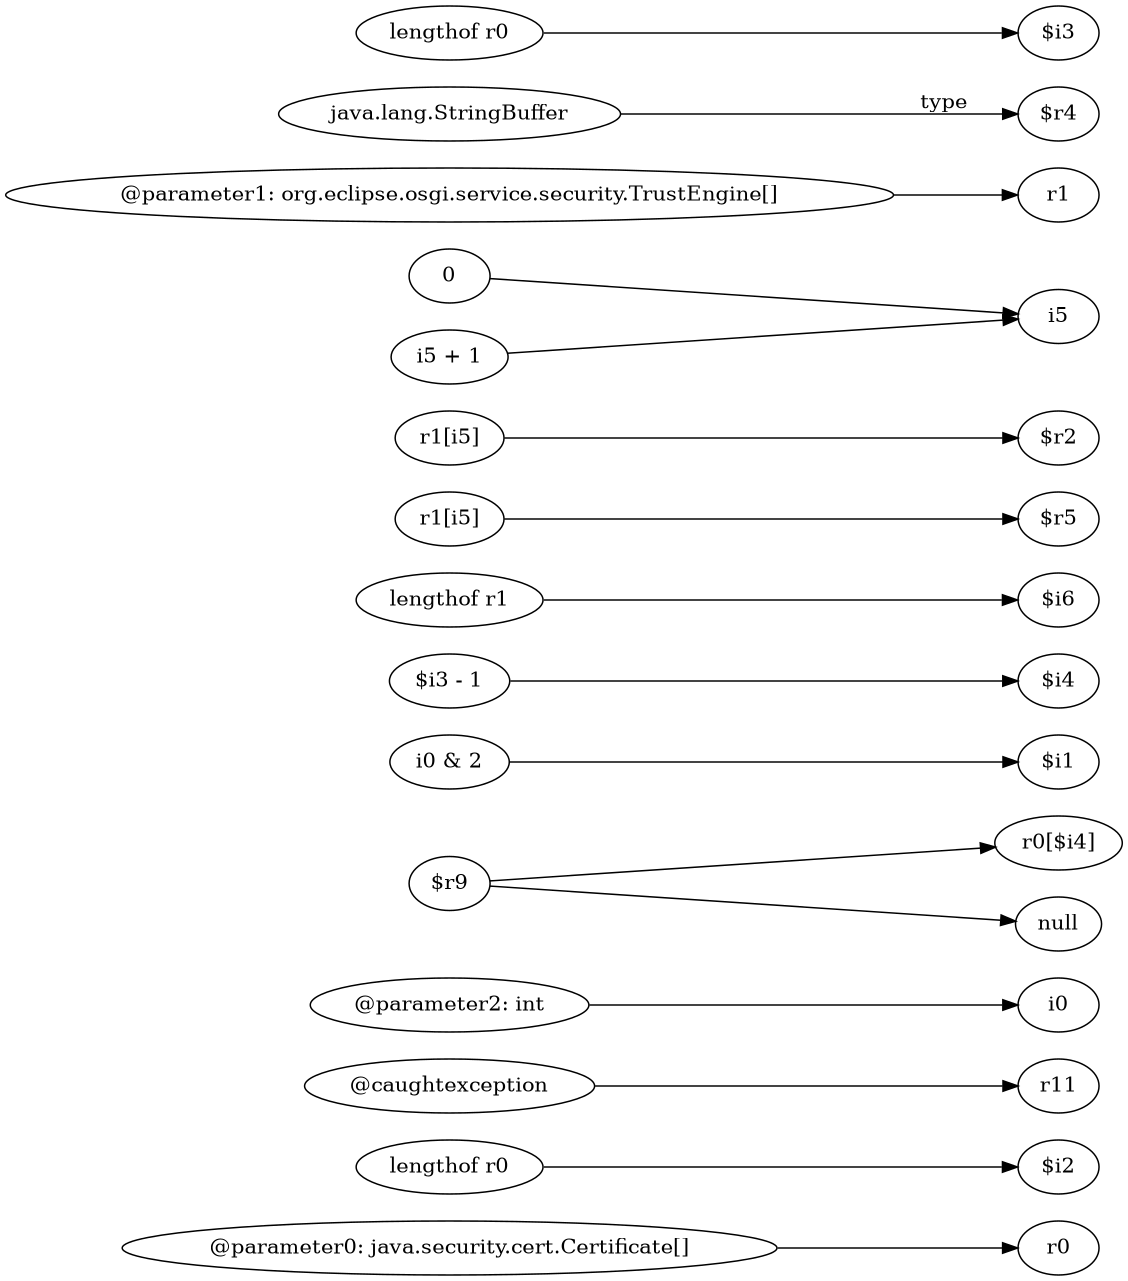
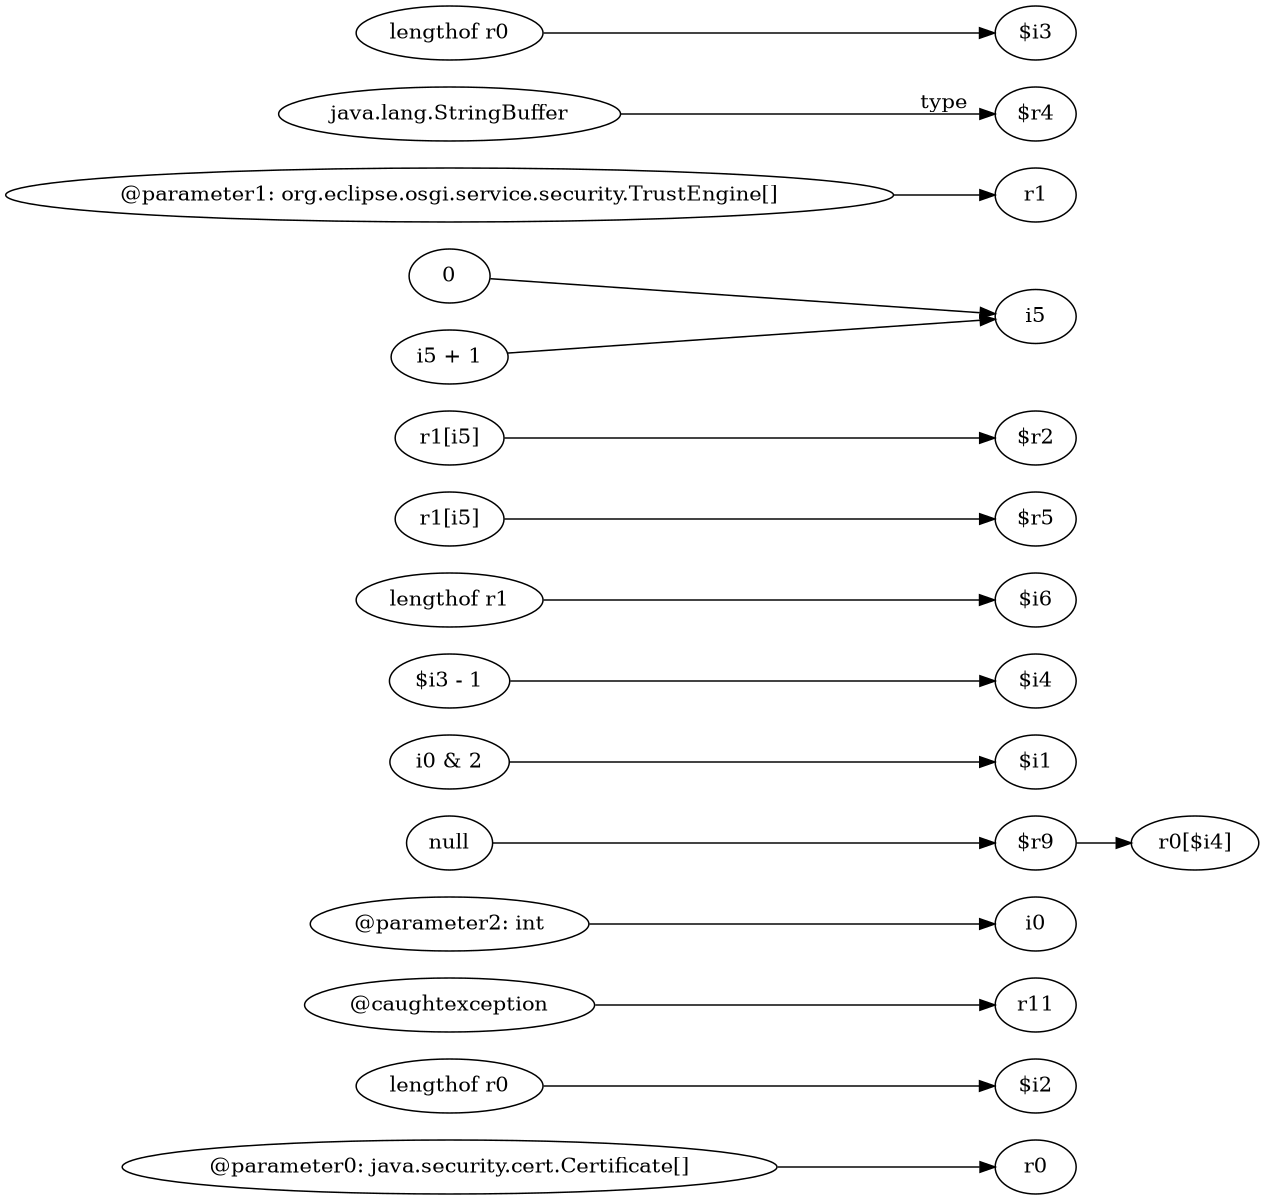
(745, 903) -> (736, 843)
